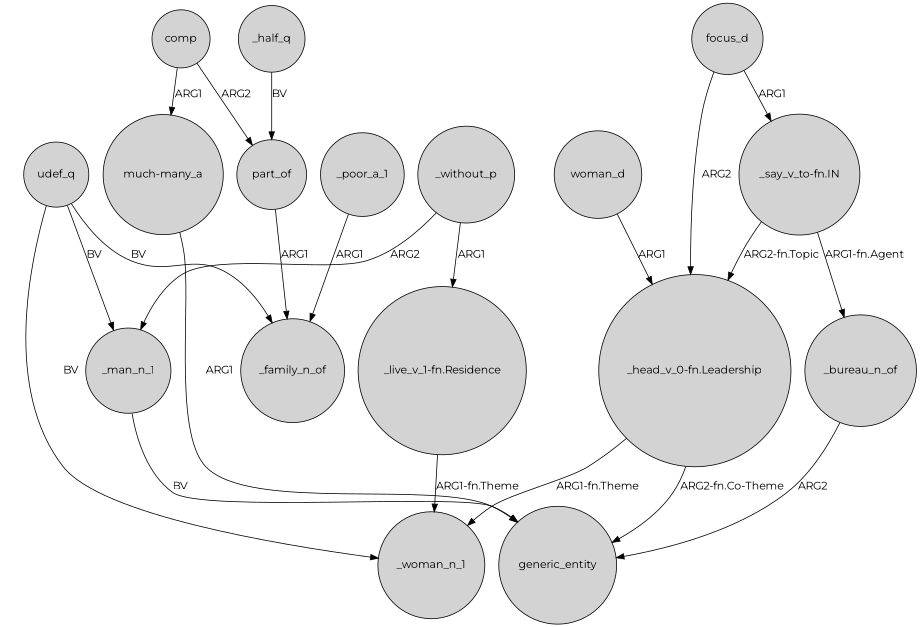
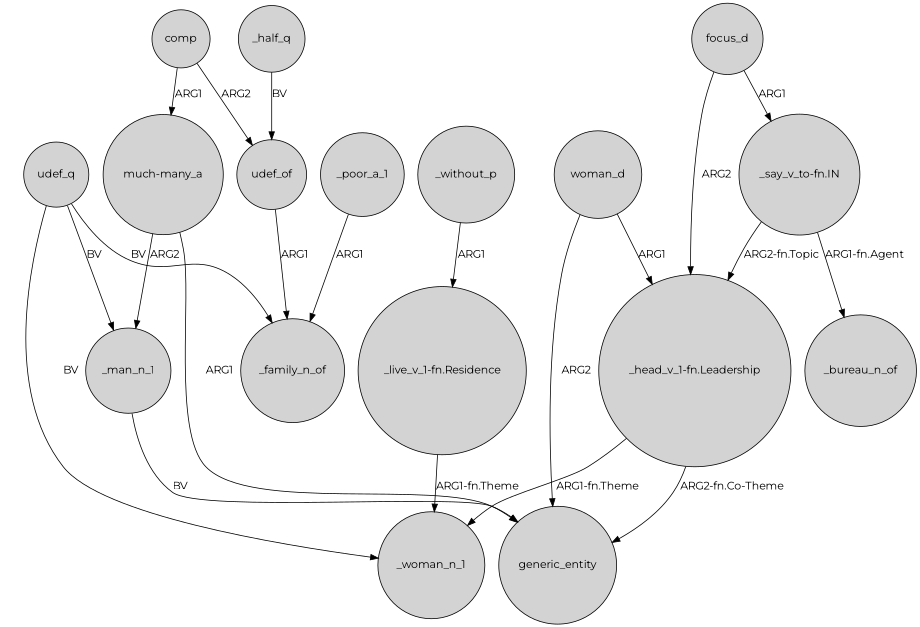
(272, 175) -> (272, 175)
(294, 264) -> (145, 277)
(695, 371) -> (695, 371)
(750, 516) -> (552, 355)
